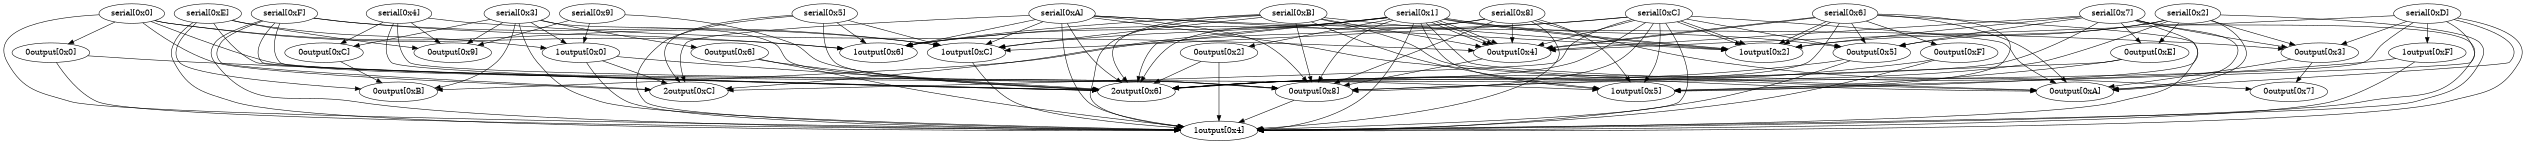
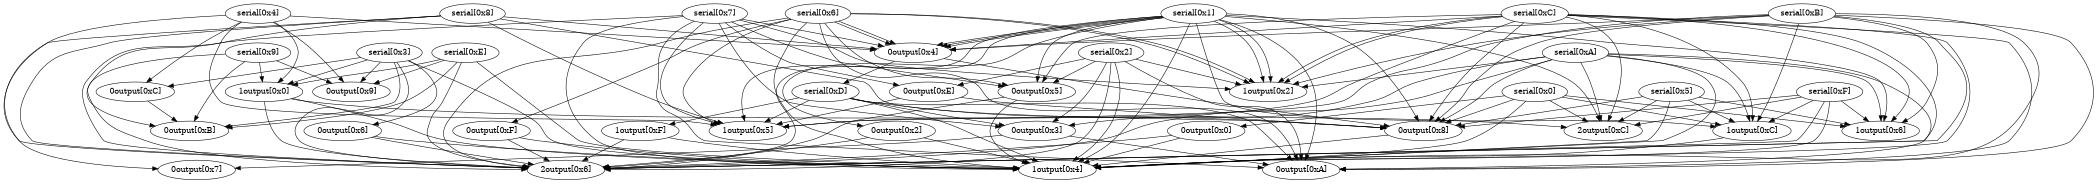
(1975, 33) -> (871, 71)
none -> (298, 49)
none -> (217, 86)
(1440, 107) -> none
